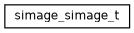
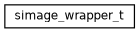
(67, 16) -> (70, 16)
